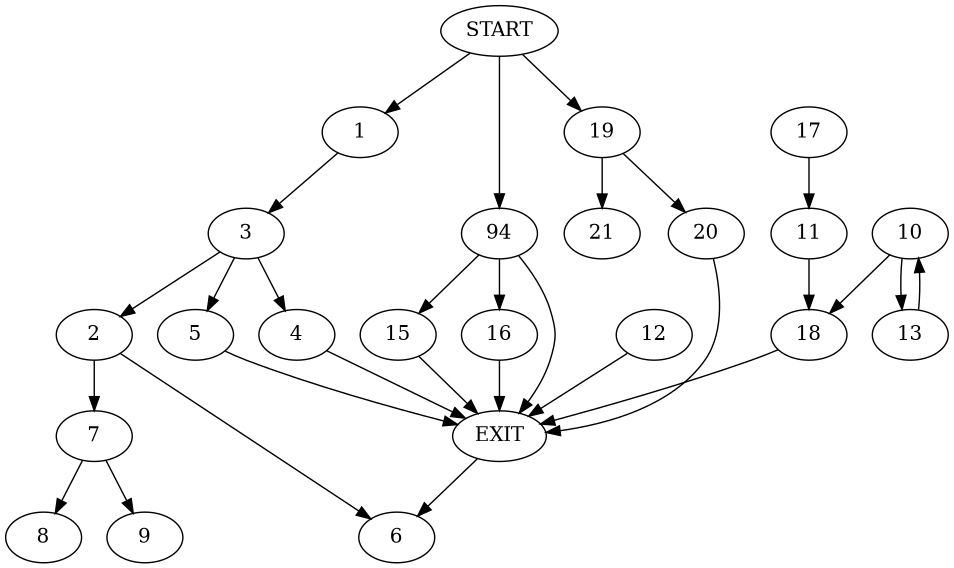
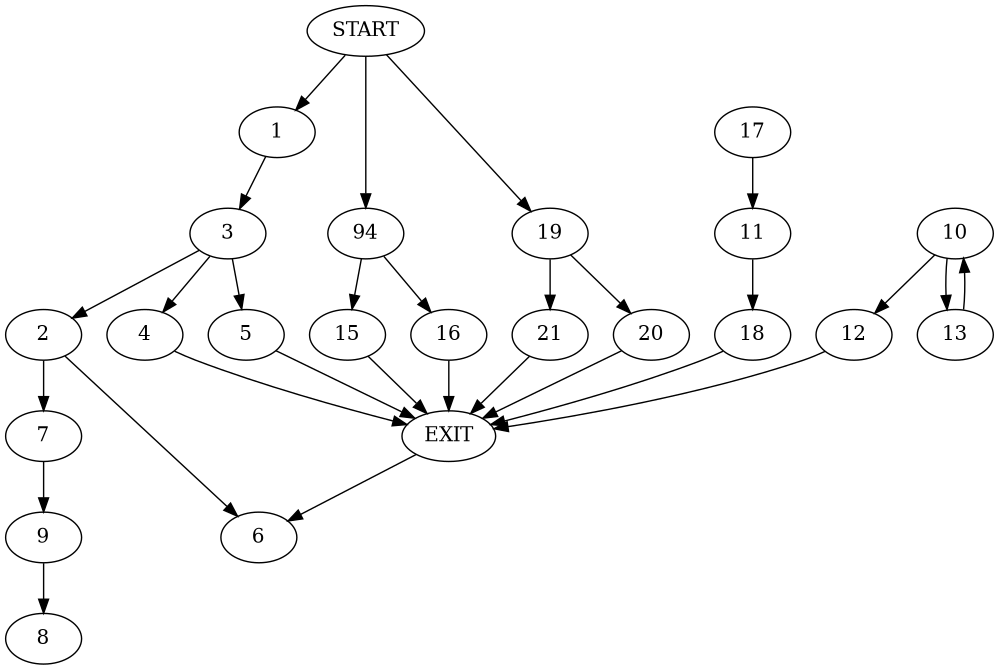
(865, 279) -> (910, 279)
(554, 327) -> (505, 380)
(72, 480) -> (44, 581)
